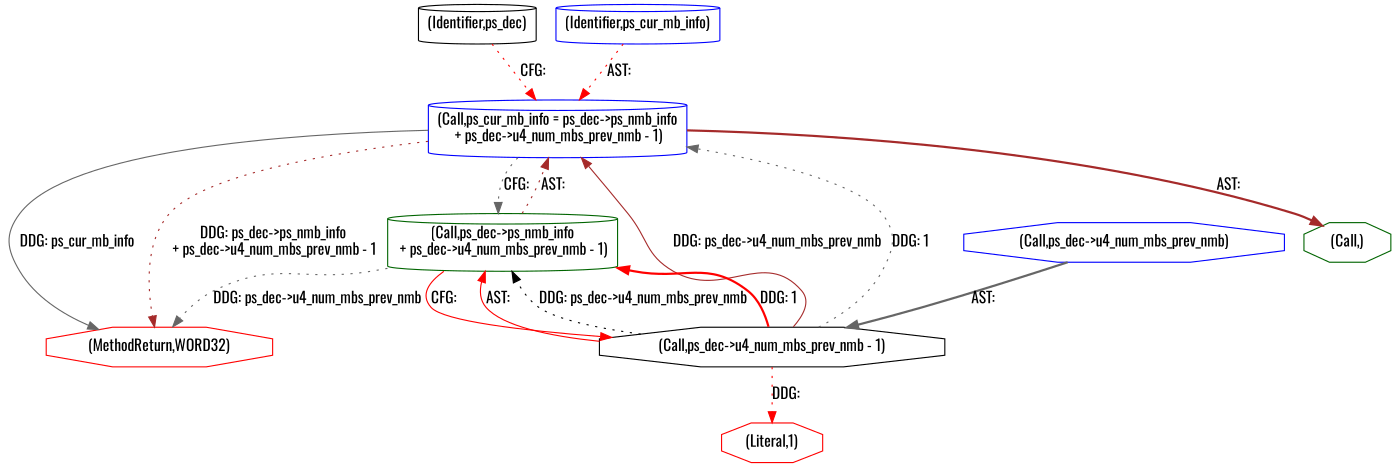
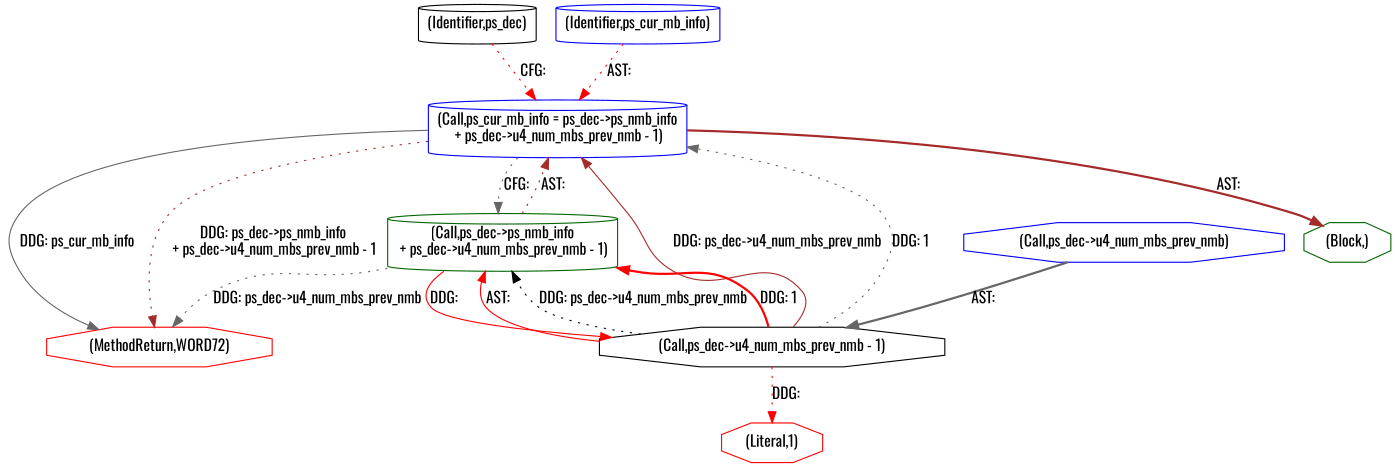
(1347, 242) -> (1347, 242)
(446, 299) -> (446, 299)
(159, 347) -> (159, 347)
